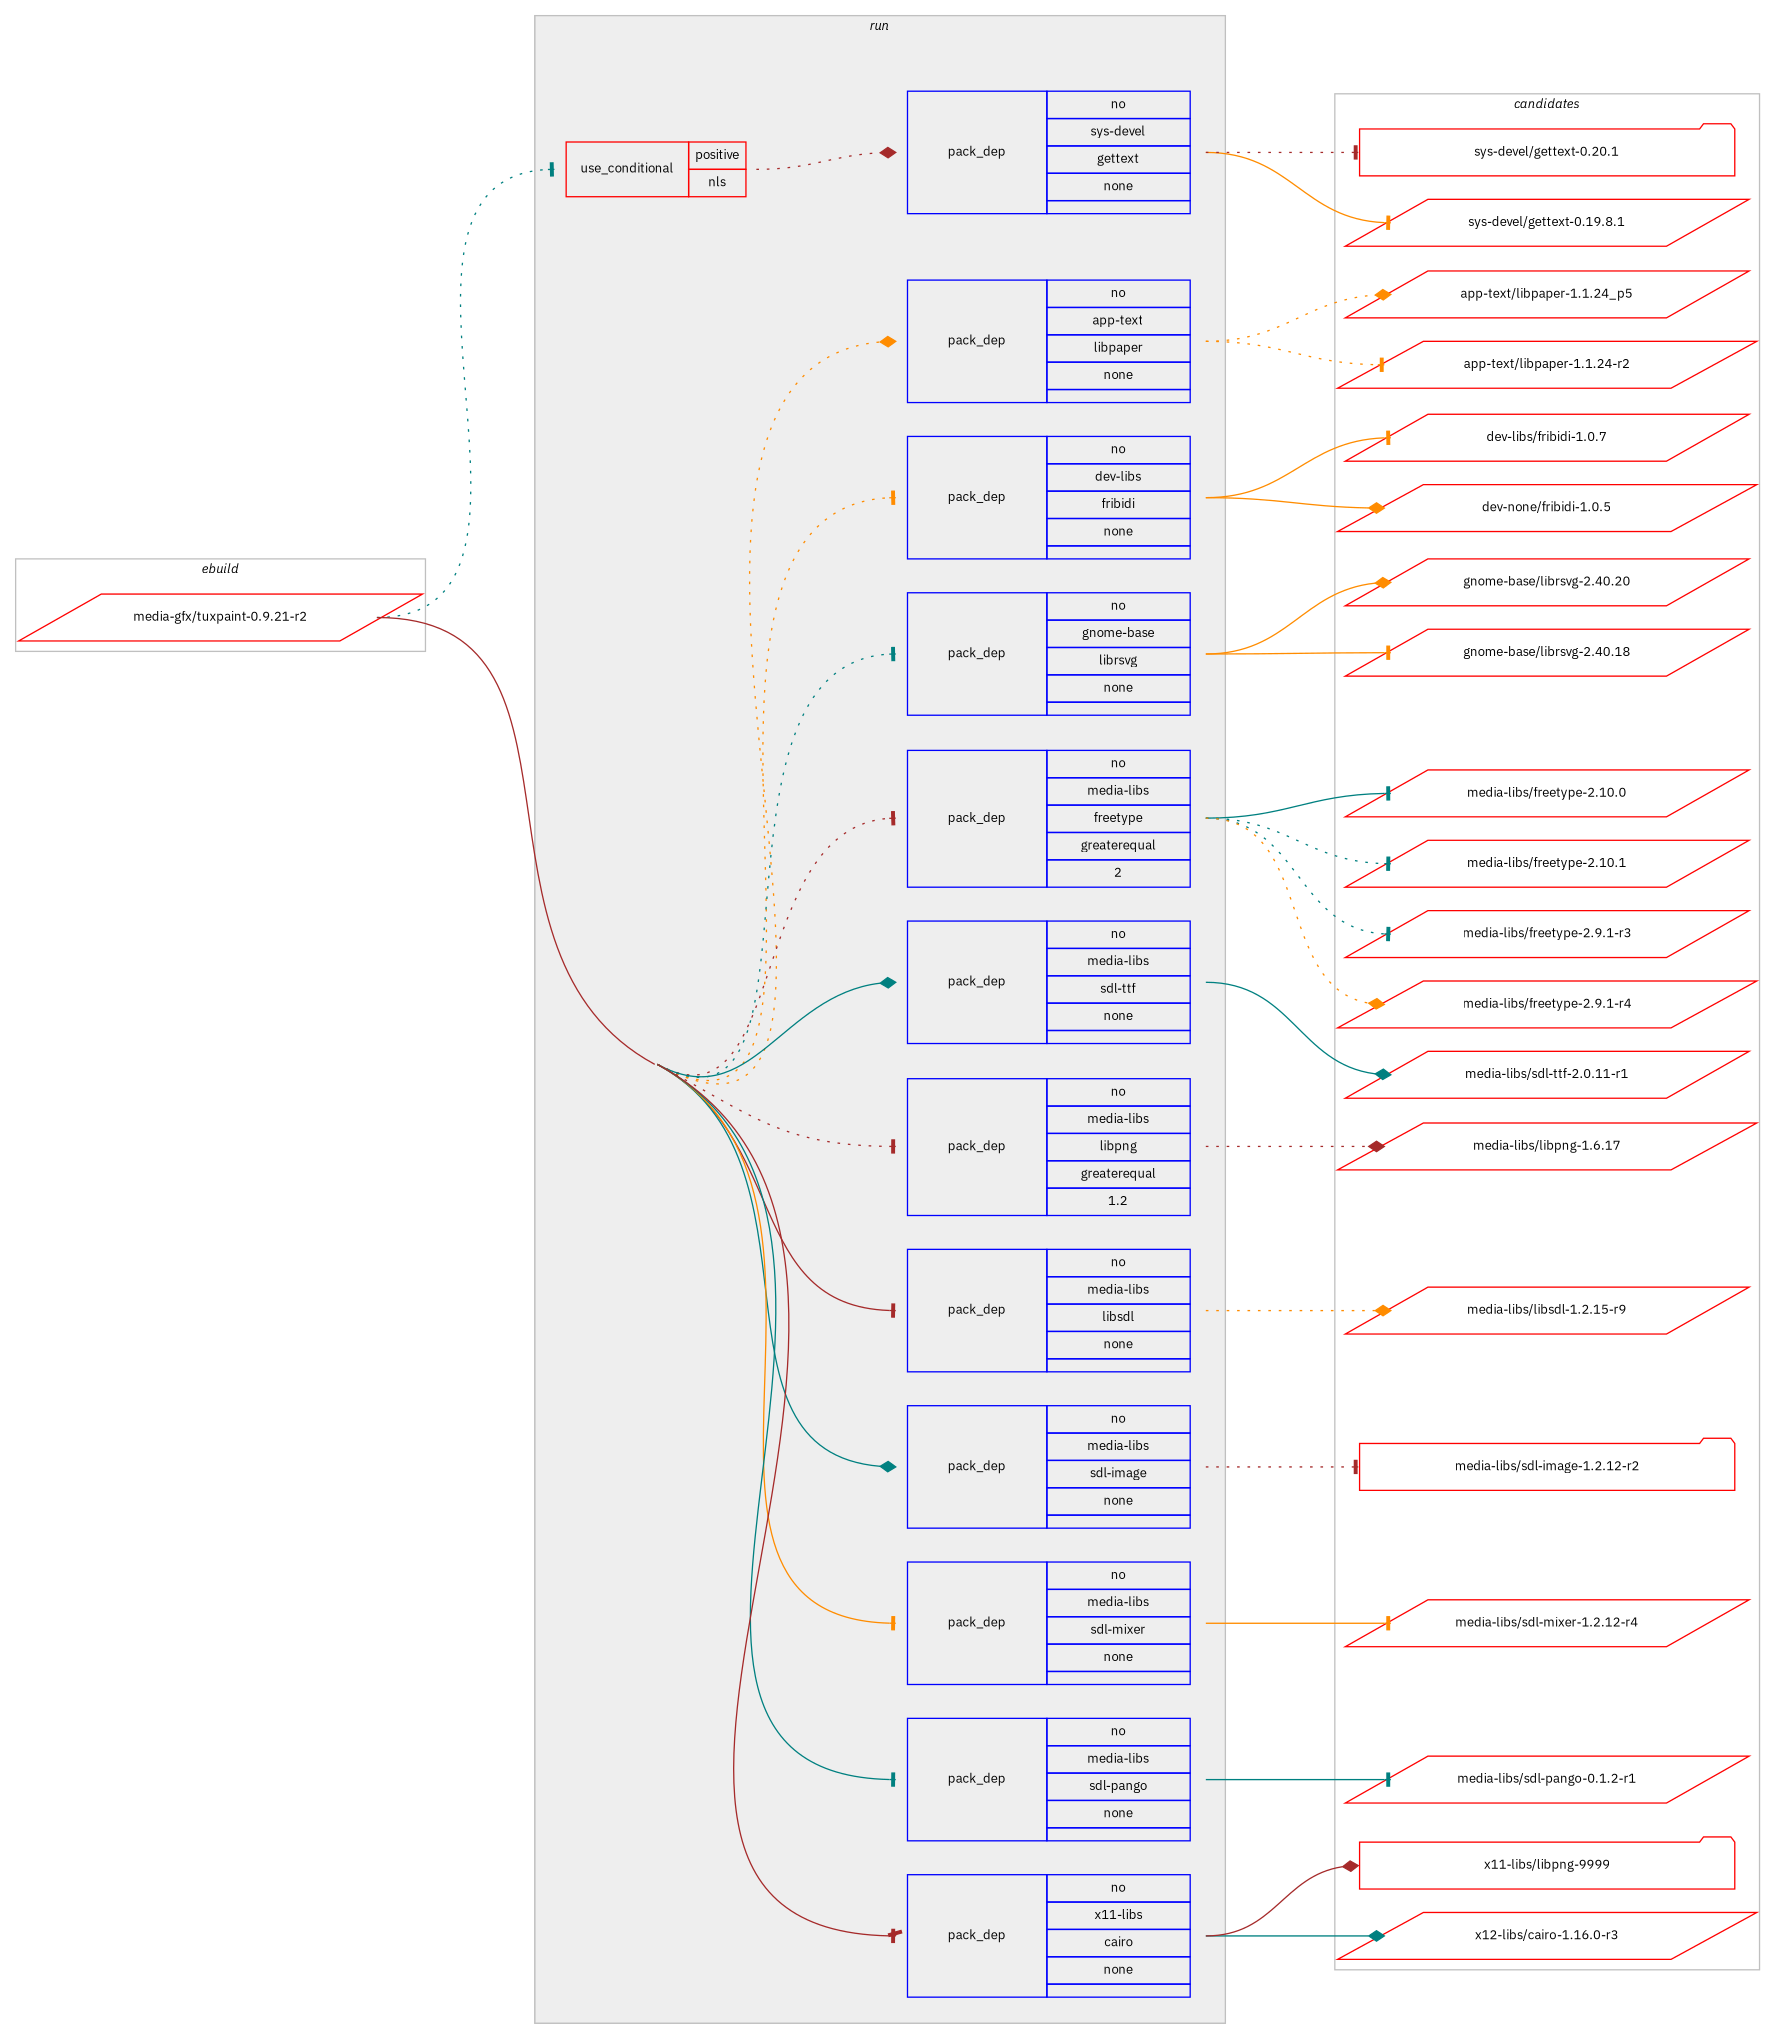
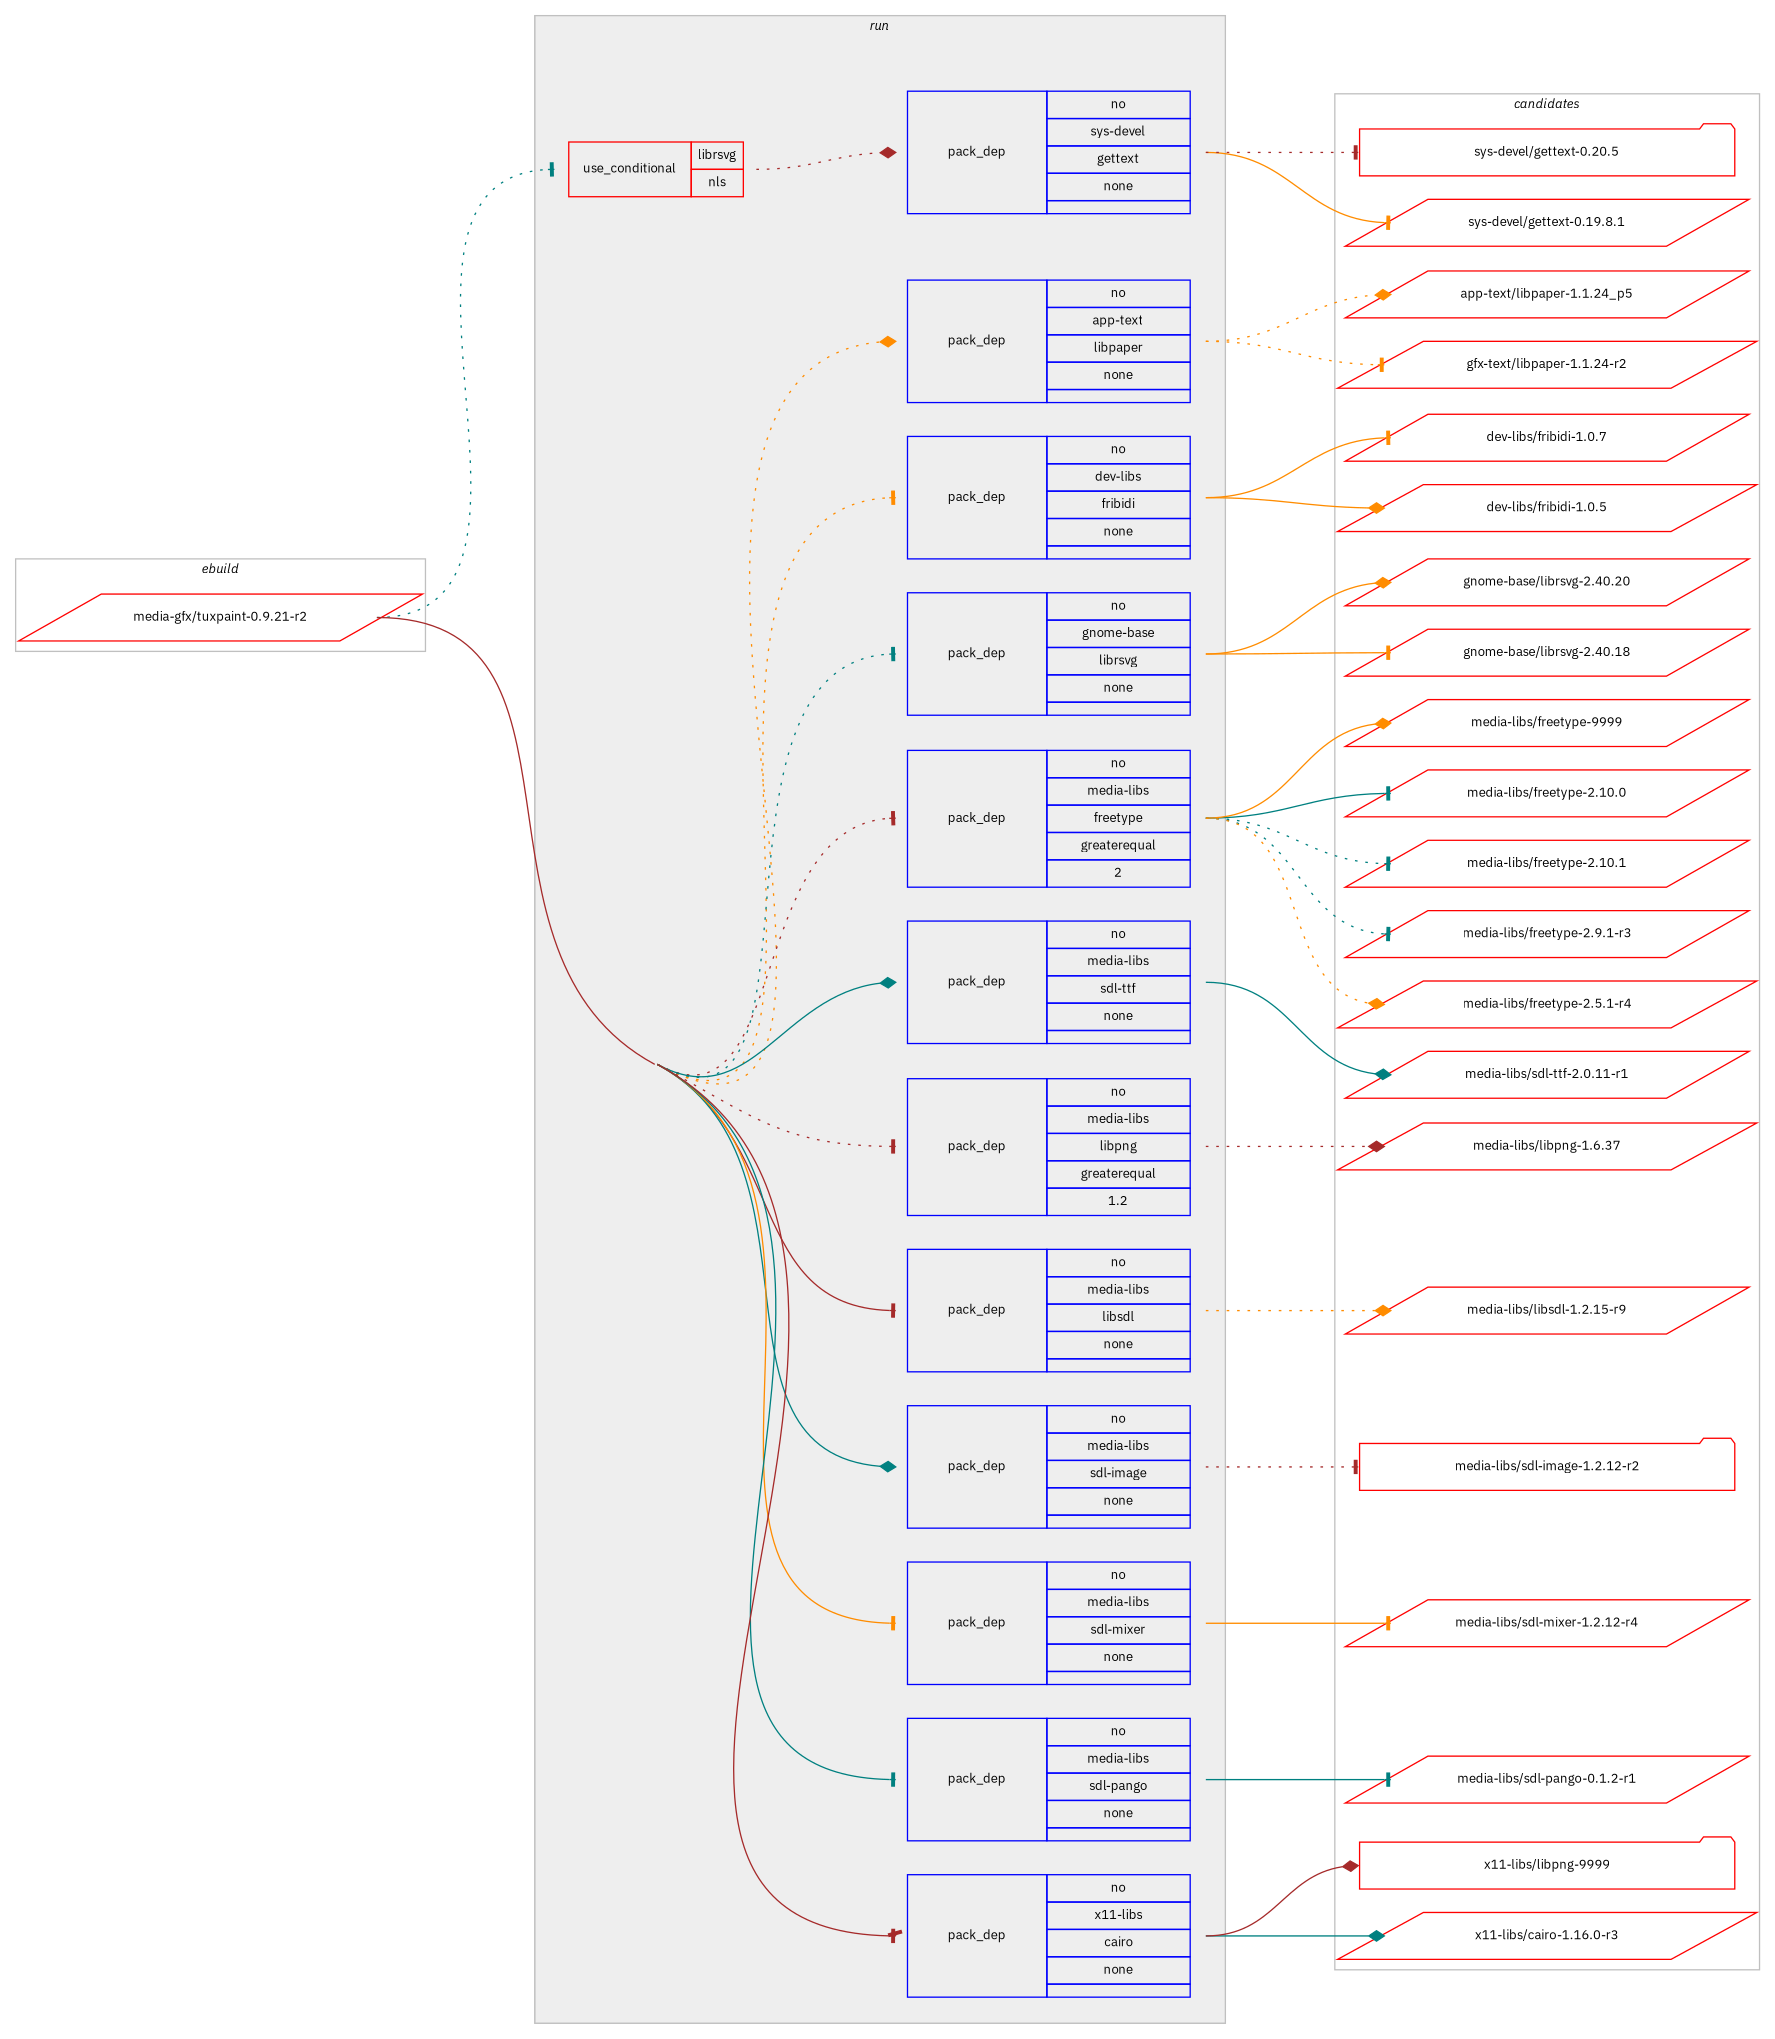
(1547, 152) -> (1547, 152)
(717, 155) -> (717, 155)
(1547, 365) -> (1547, 365)
(1547, 508) -> (1547, 508)
none -> (1547, 723)
(1547, 1004) -> (1547, 1004)
(1547, 1146) -> (1547, 1146)
(1547, 1936) -> (1547, 1936)
